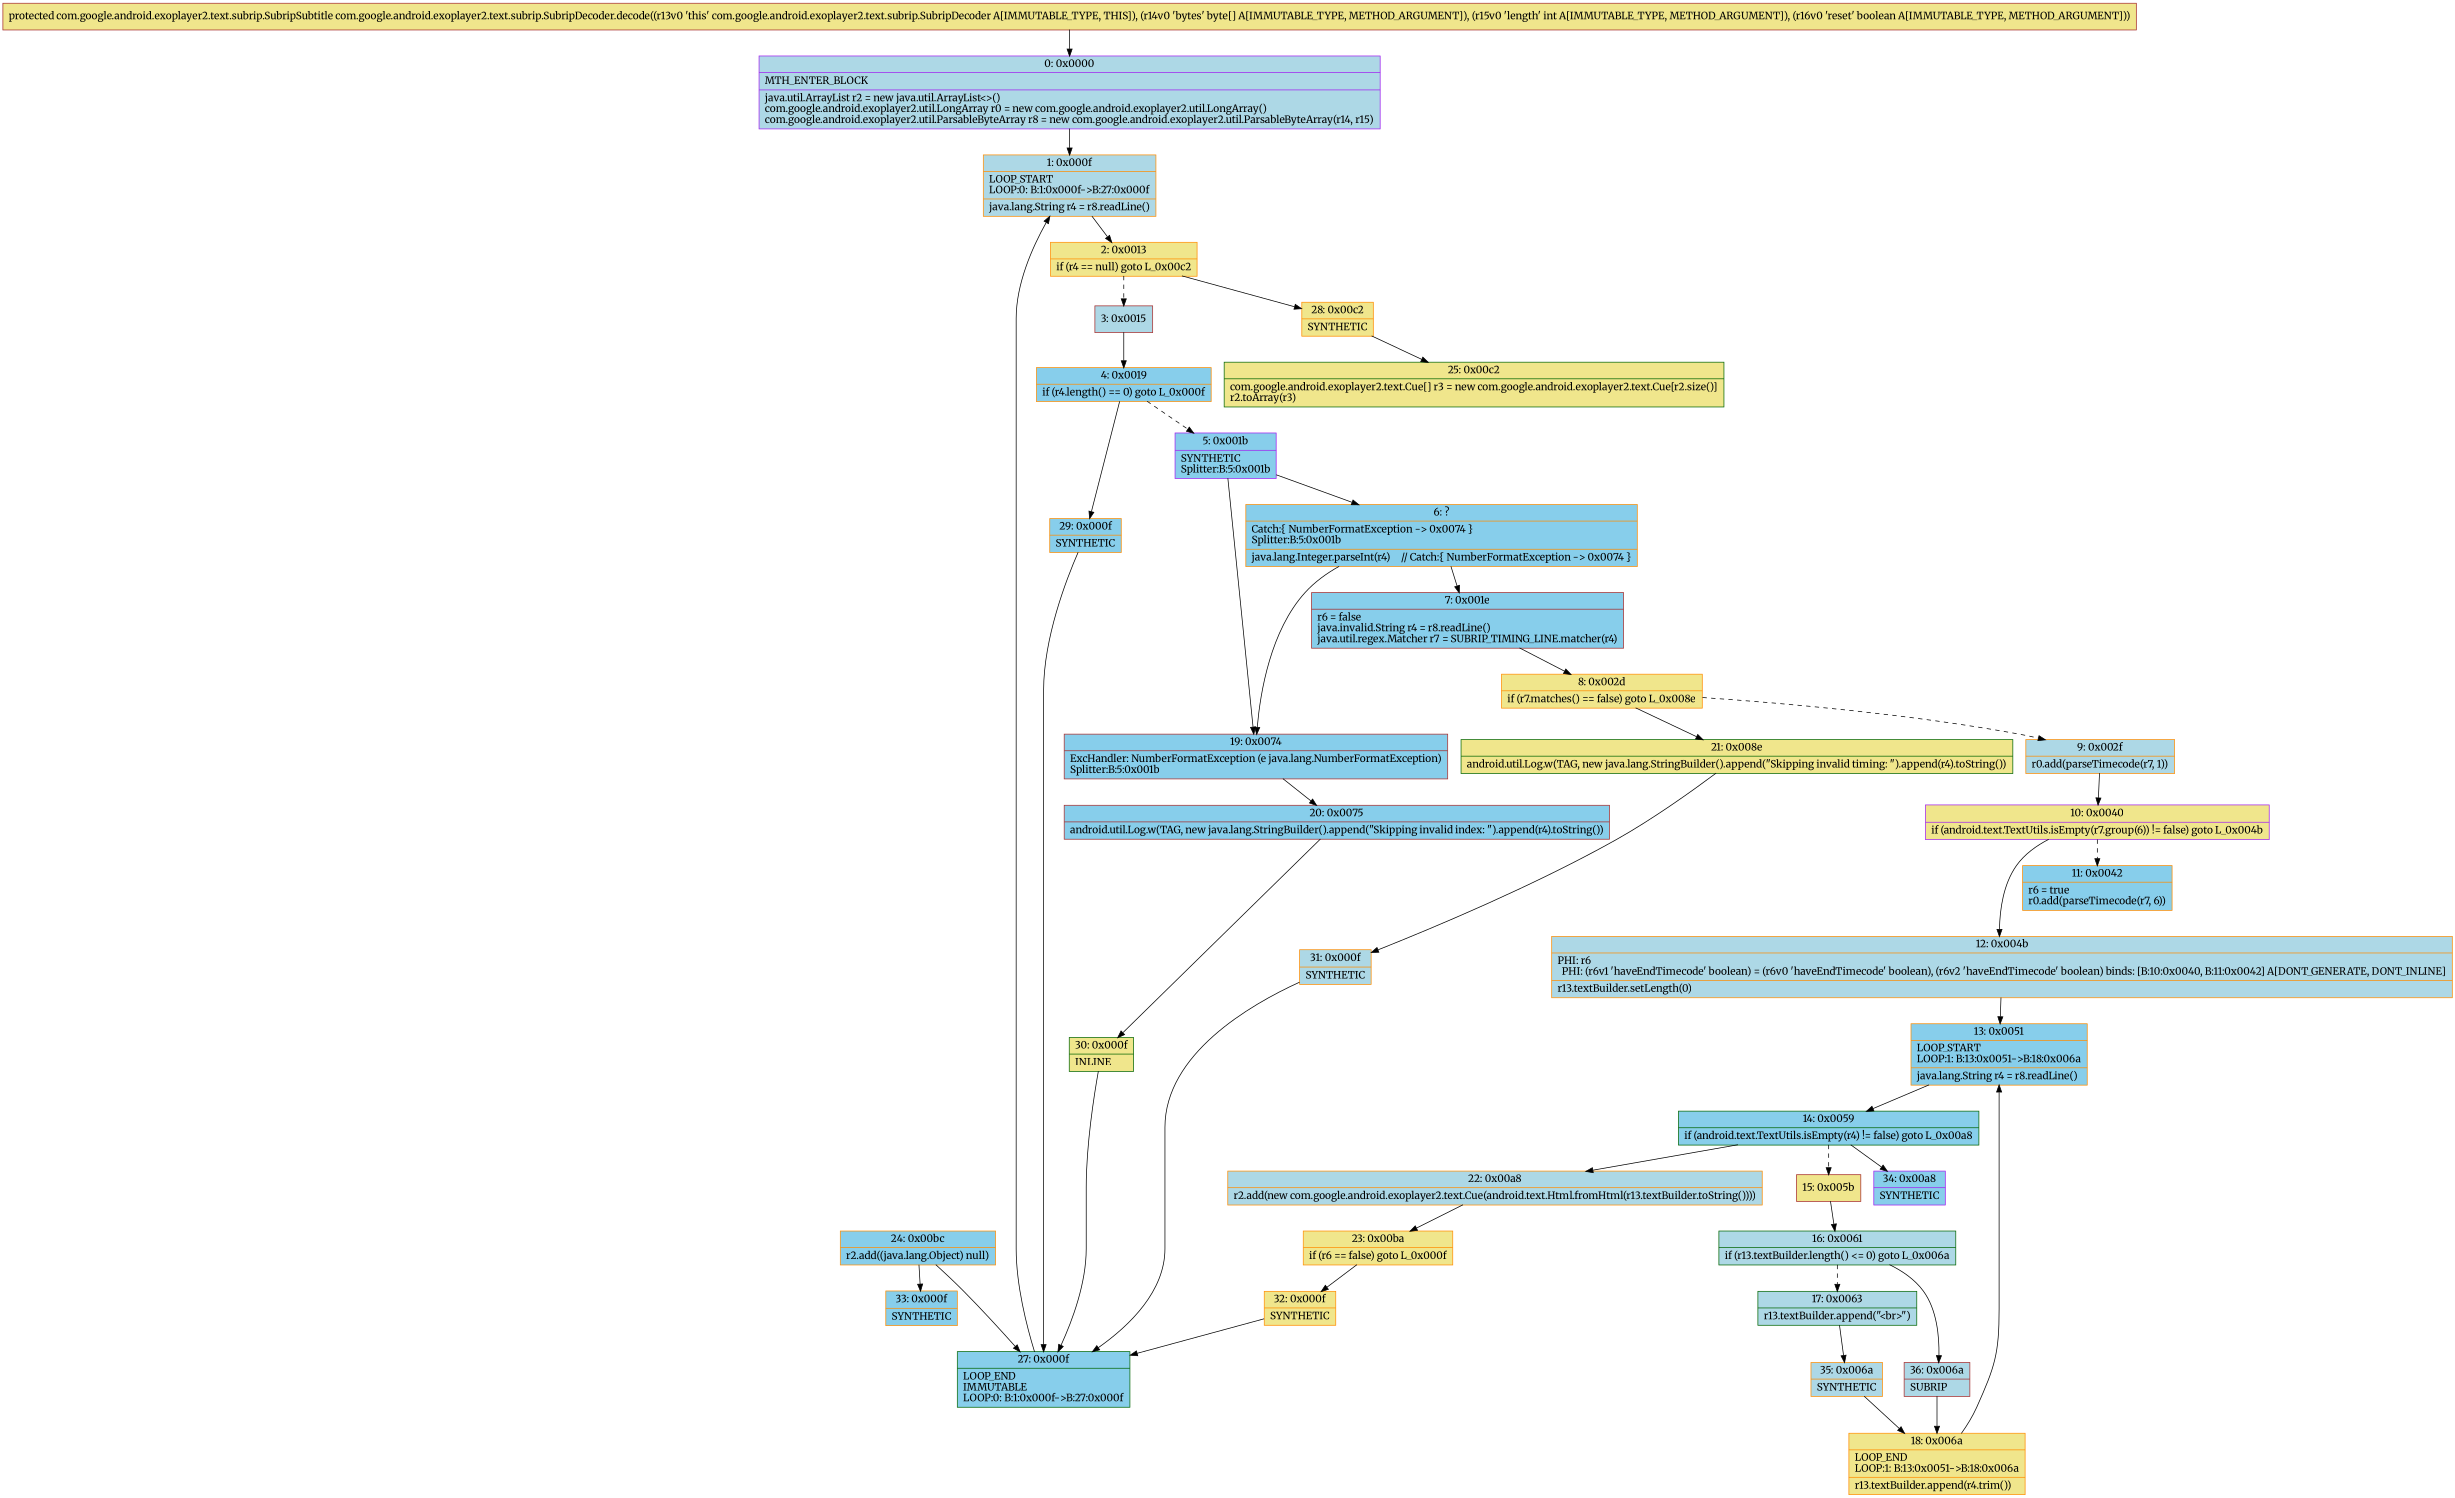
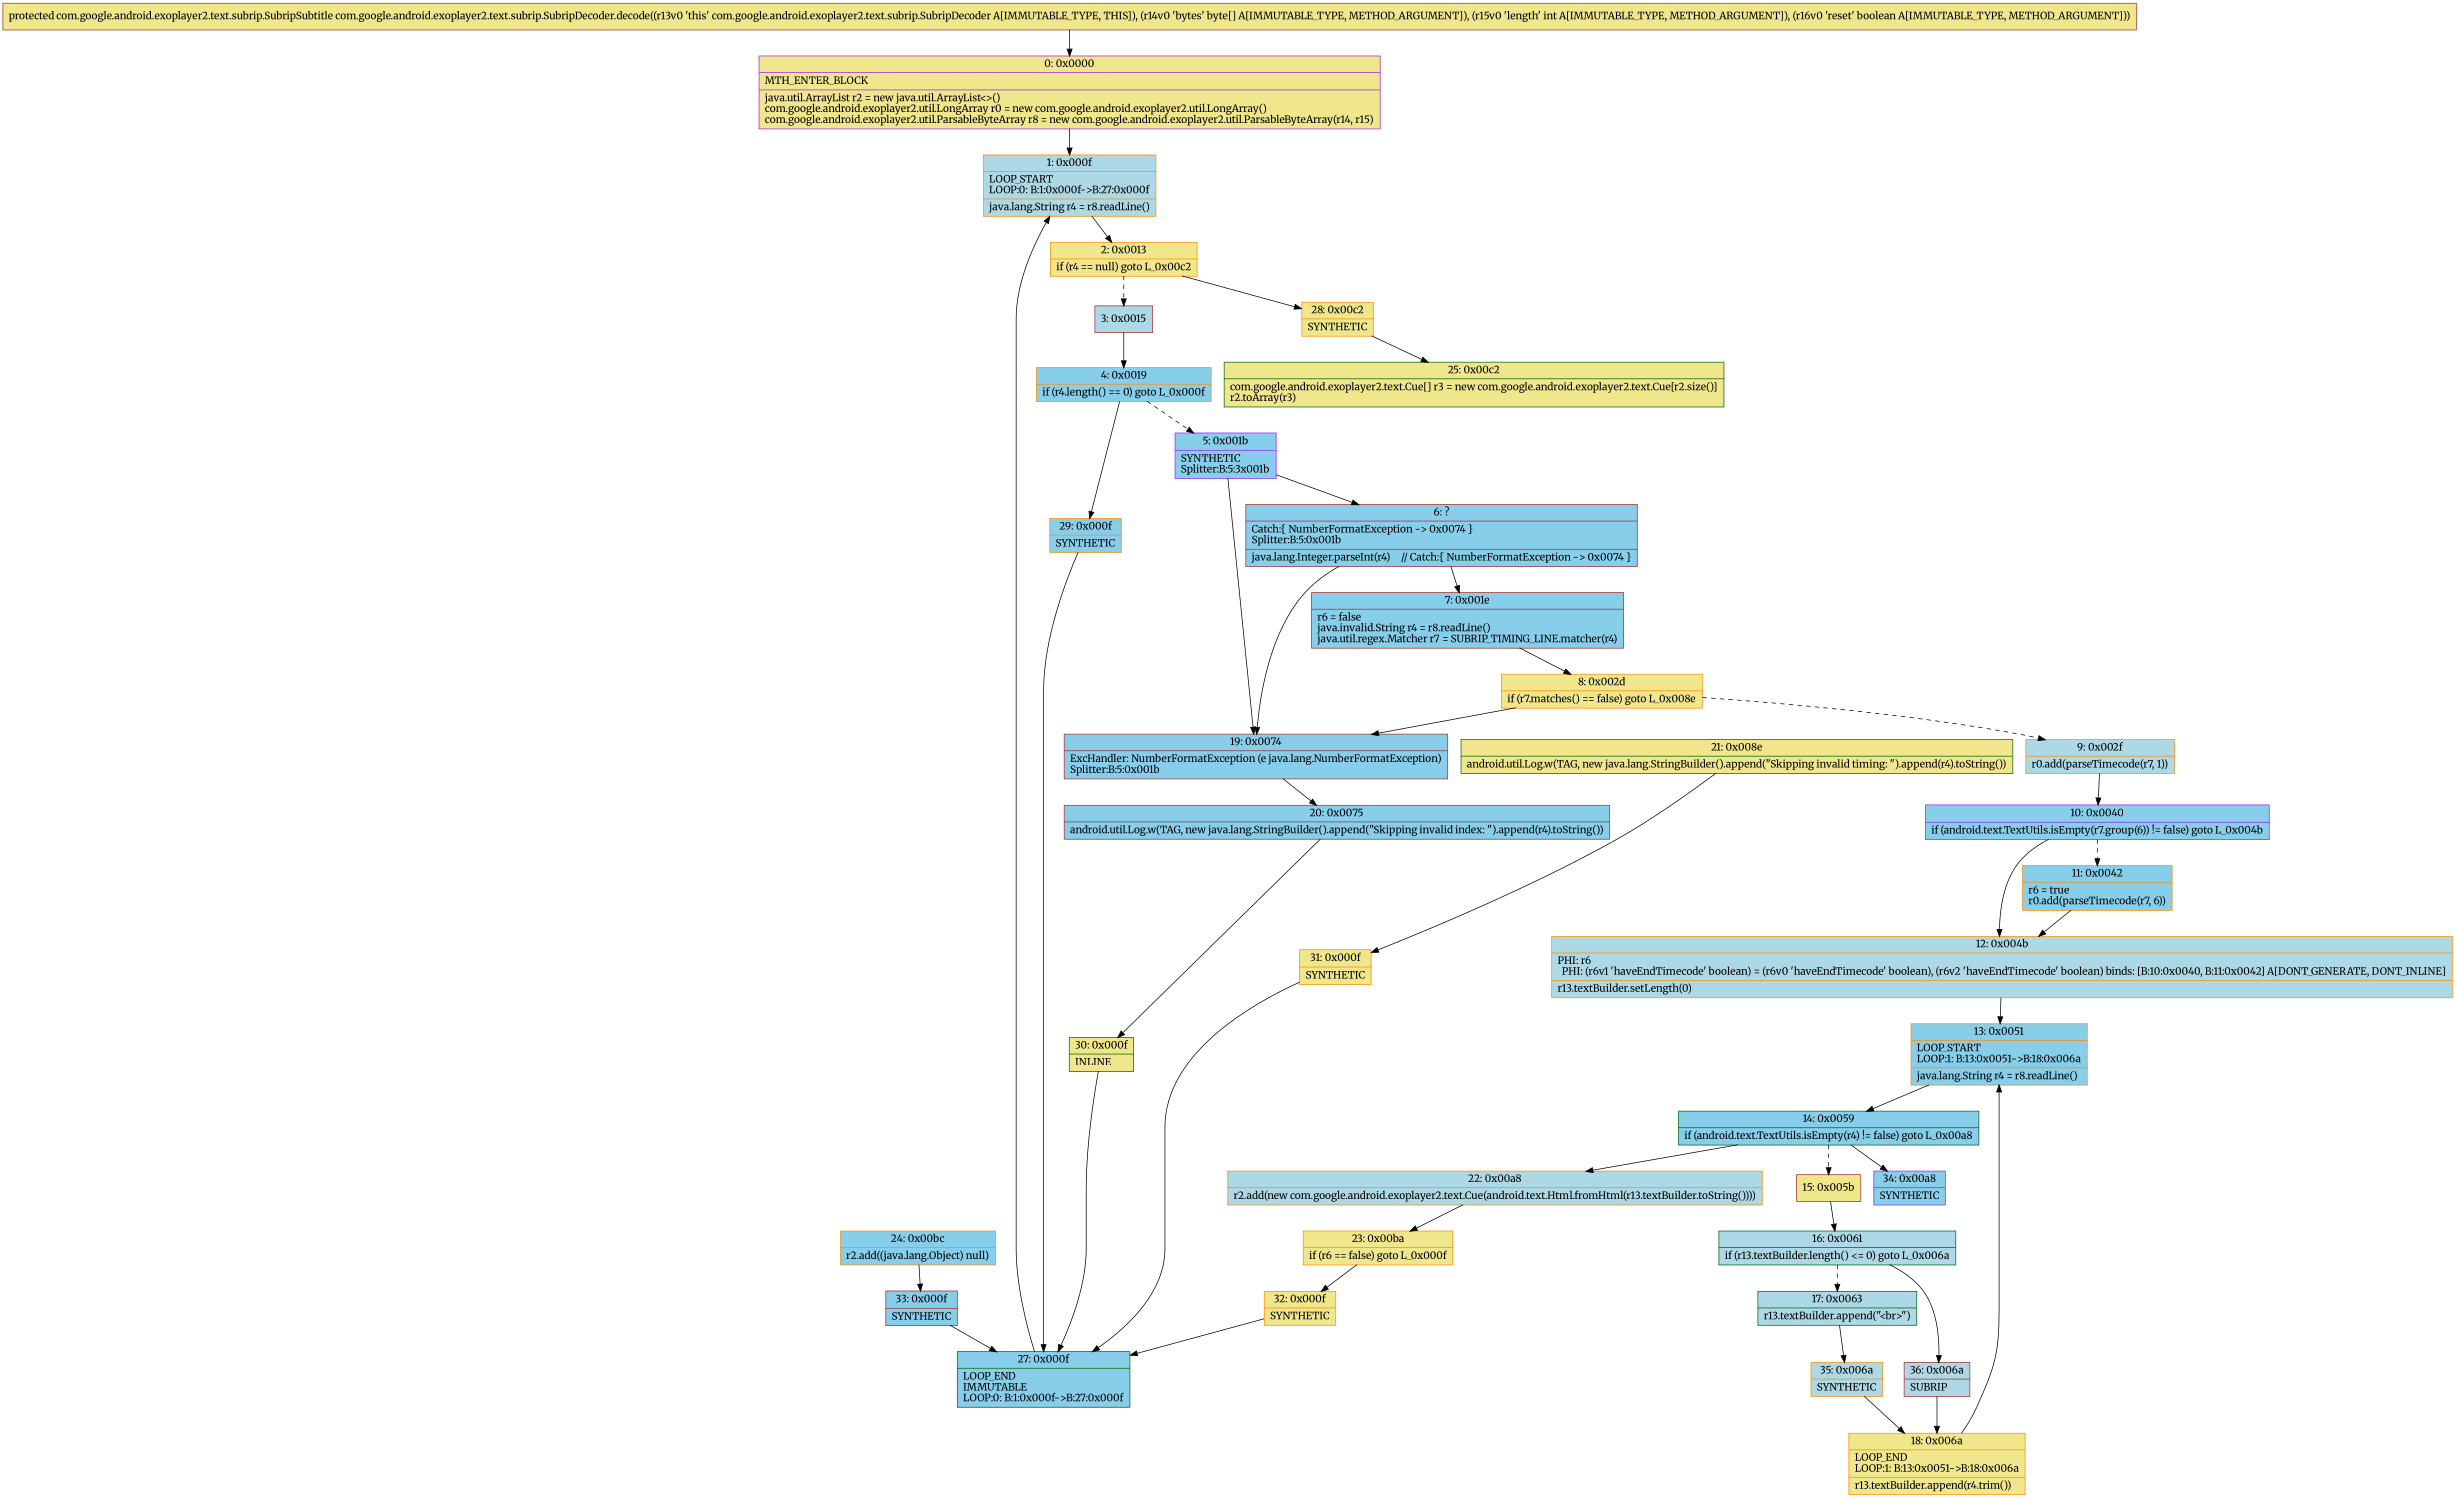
(1070, 92) -> (1070, 92)
(1226, 469) -> (1225, 469)
(1442, 536) -> (1442, 536)
(1666, 722) -> (1447, 720)
(2097, 822) -> (2097, 822)
none -> (2058, 921)
(1335, 967) -> (1335, 967)
(977, 1304) -> (970, 1337)
(922, 1308) -> (922, 1308)
